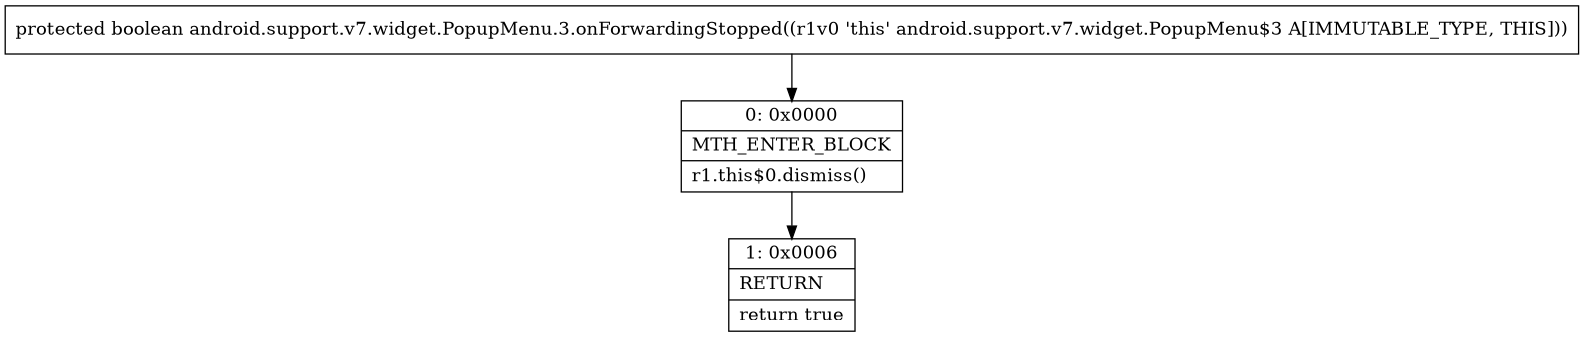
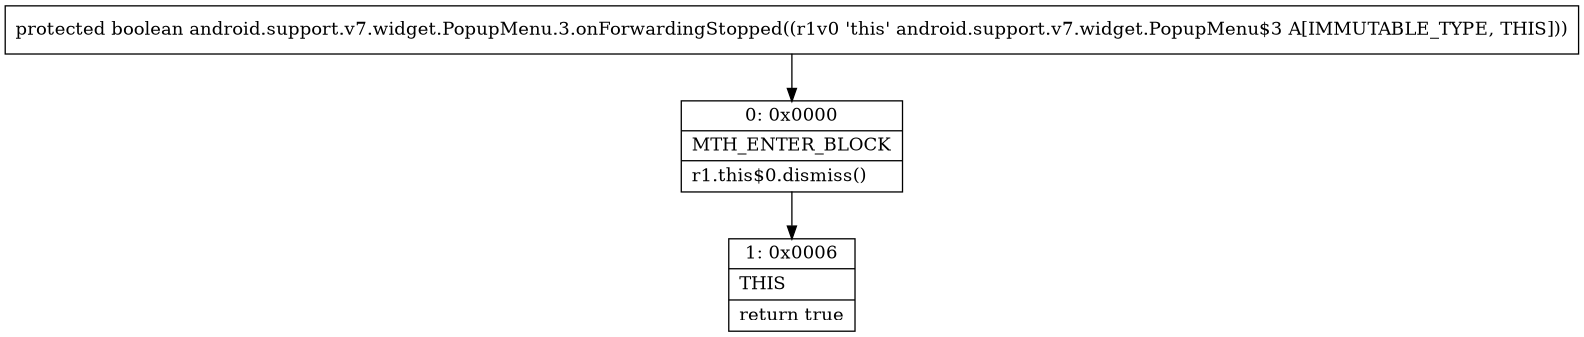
(781, 284) -> (763, 284)
